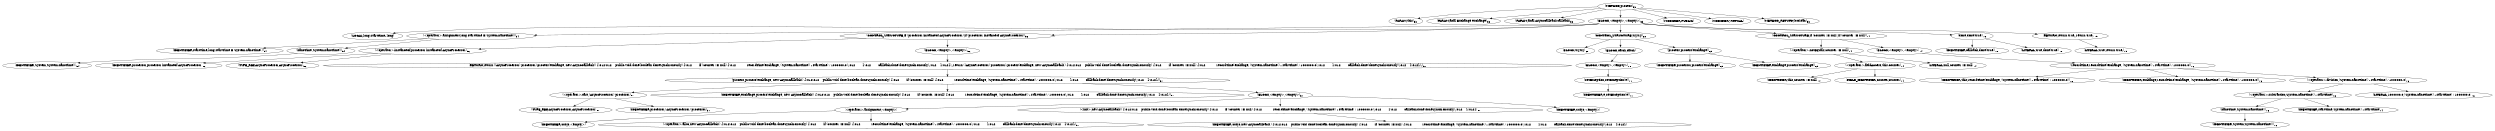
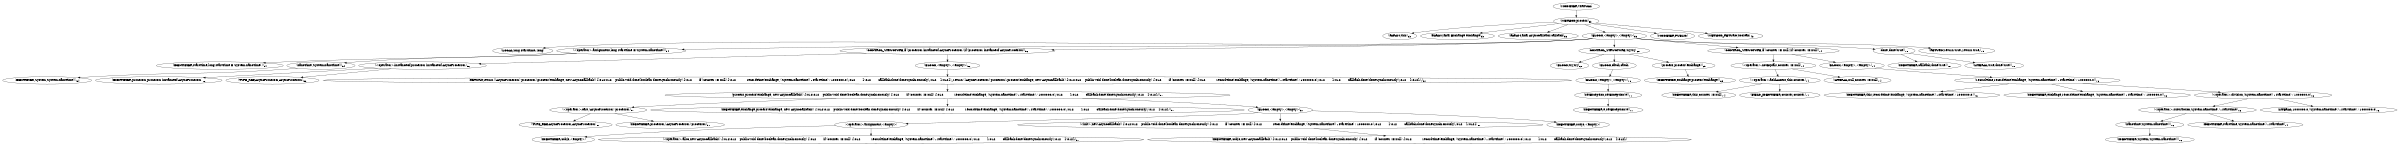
(1673, 14) -> (1576, 13)
(1809, 21) -> (1752, 36)
(2106, 51) -> none
(1690, 66) -> none
